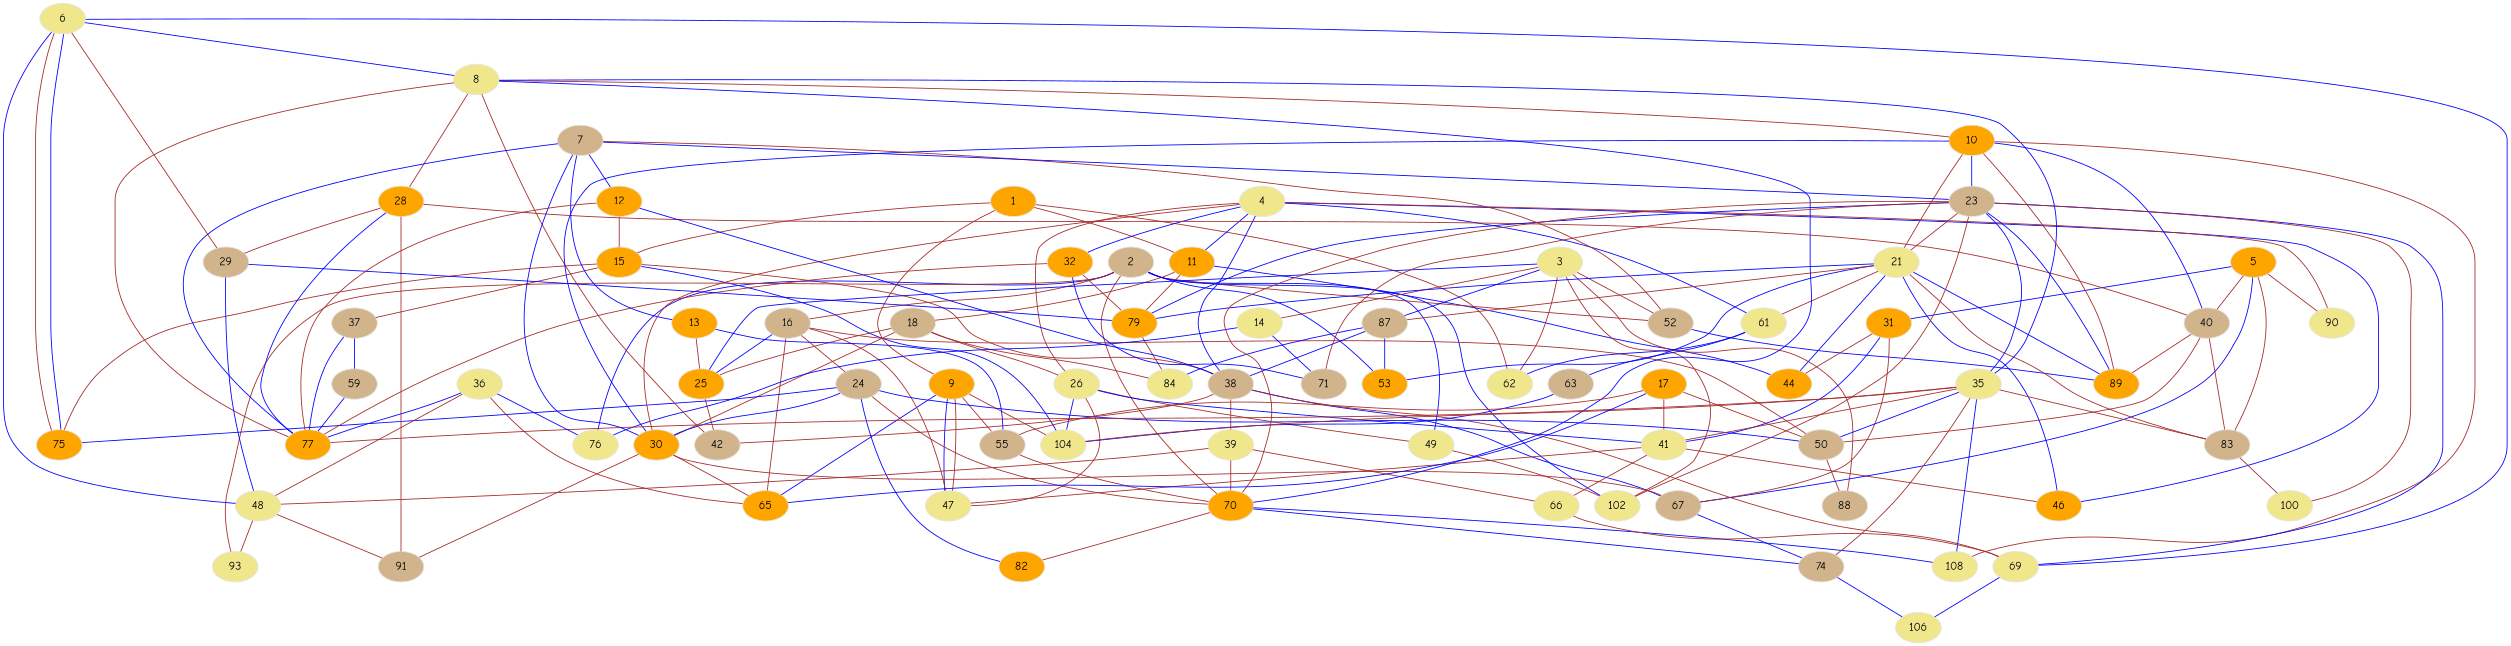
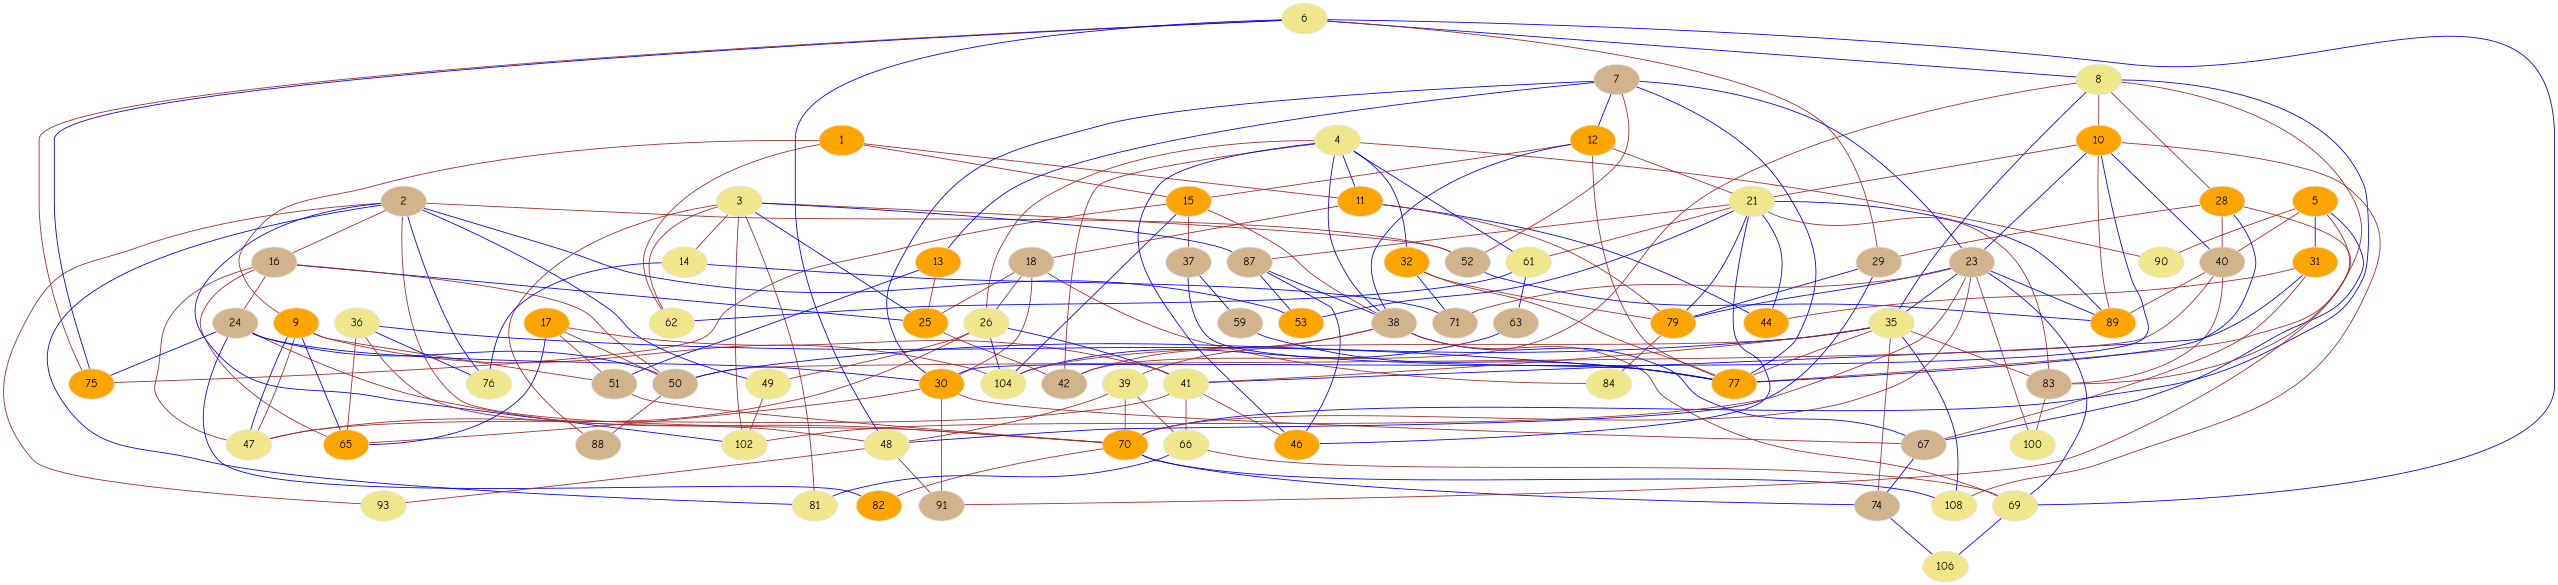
(1934, 232) -> (1654, 164)
(885, 251) -> (1114, 179)
(1274, 347) -> (1339, 330)
(1002, 445) -> (614, 384)
none -> (815, 506)
